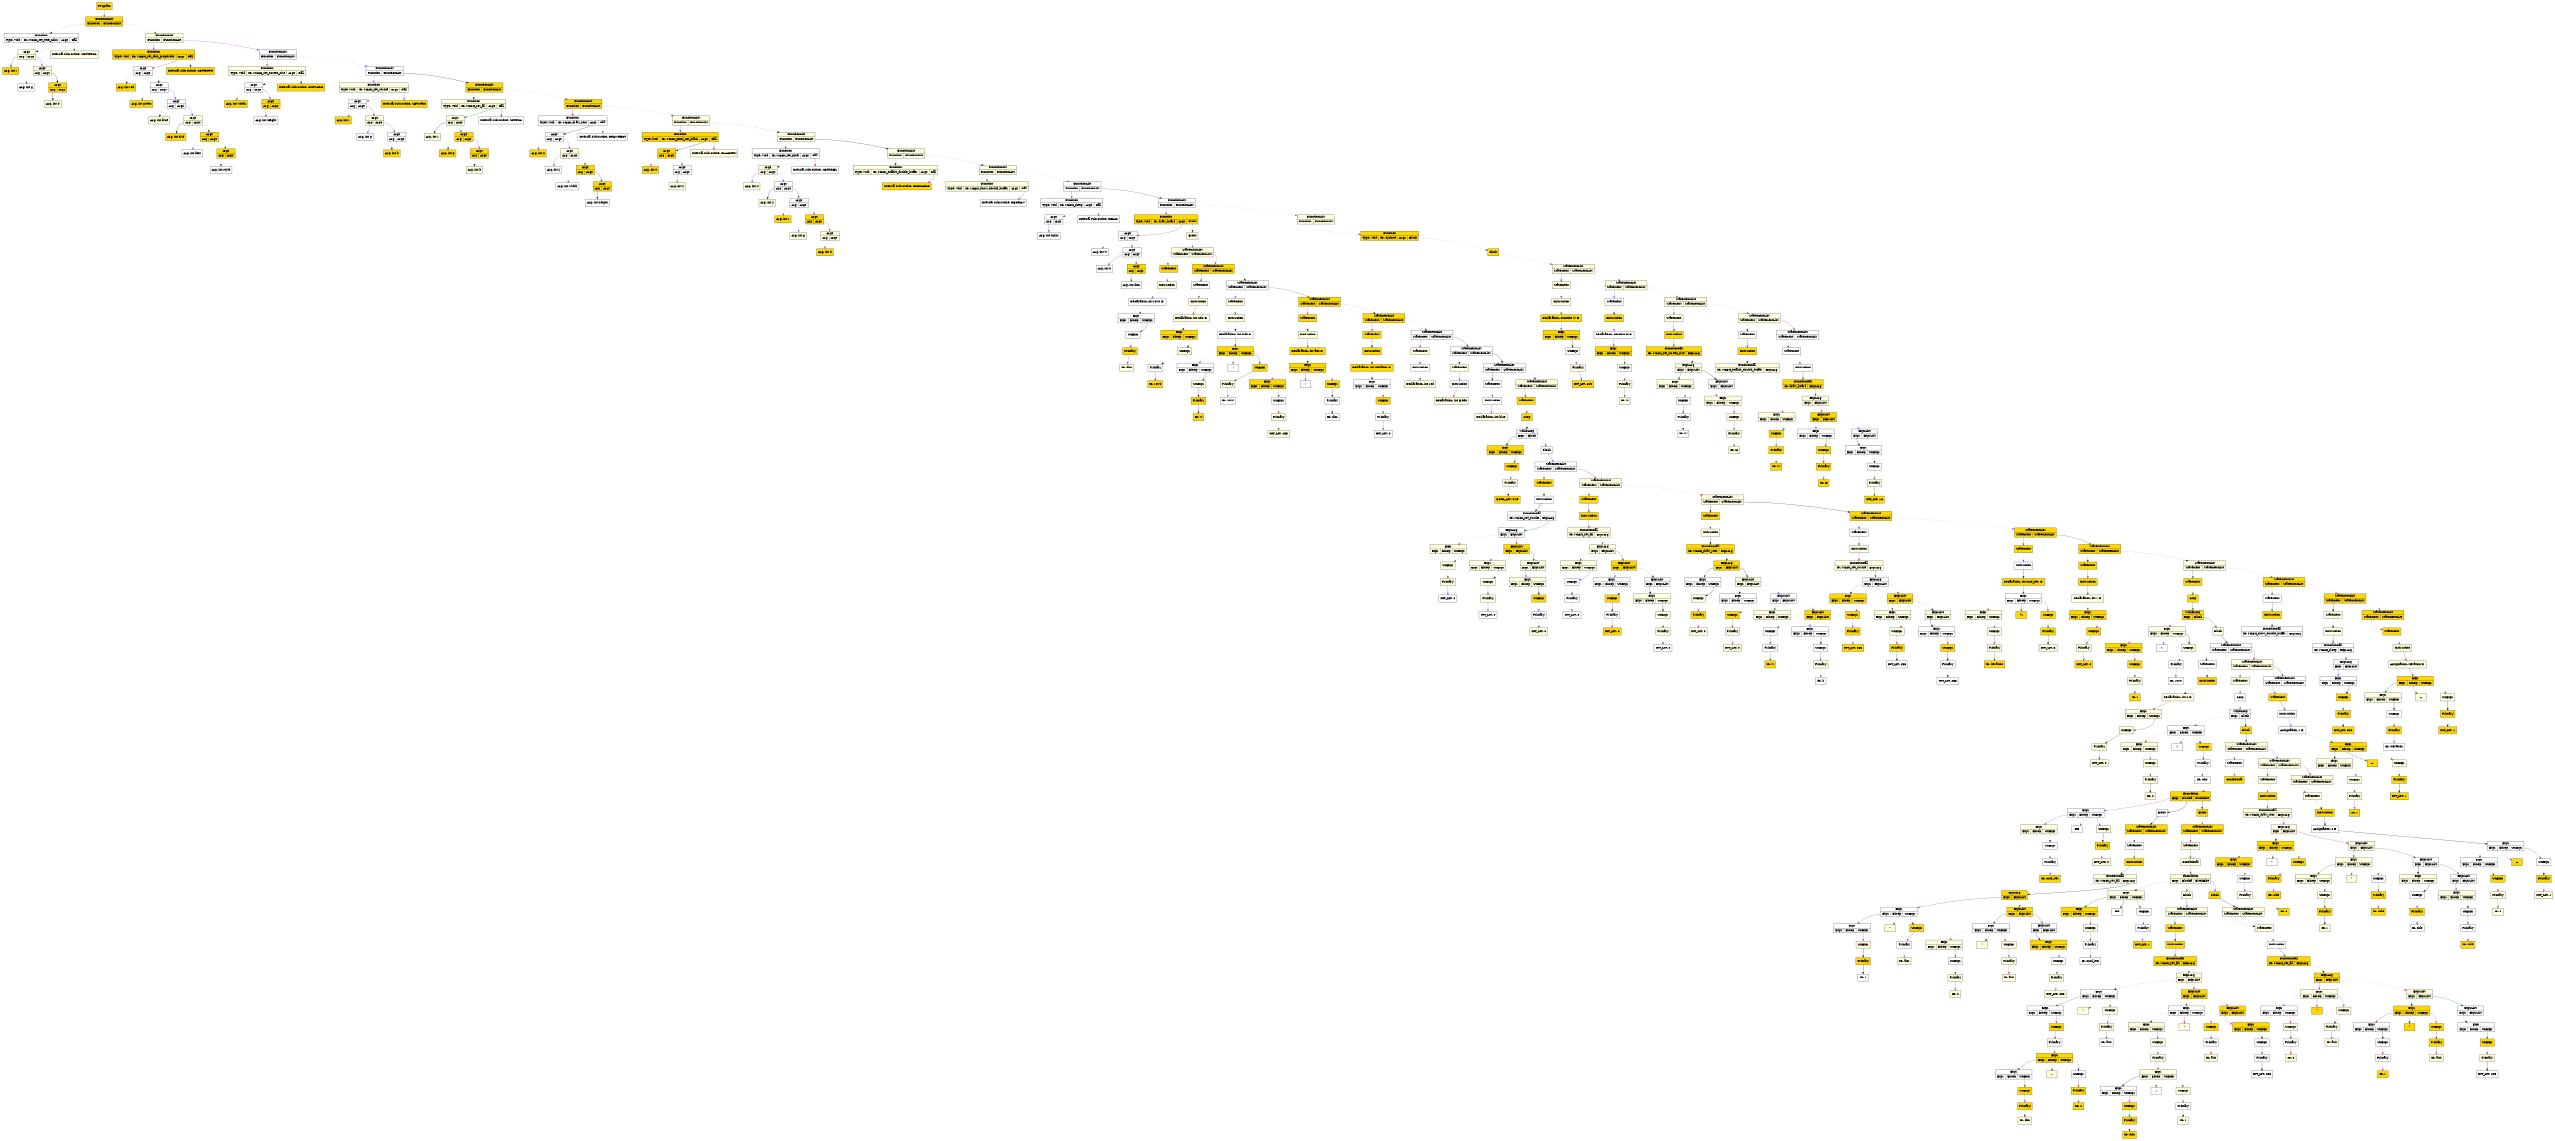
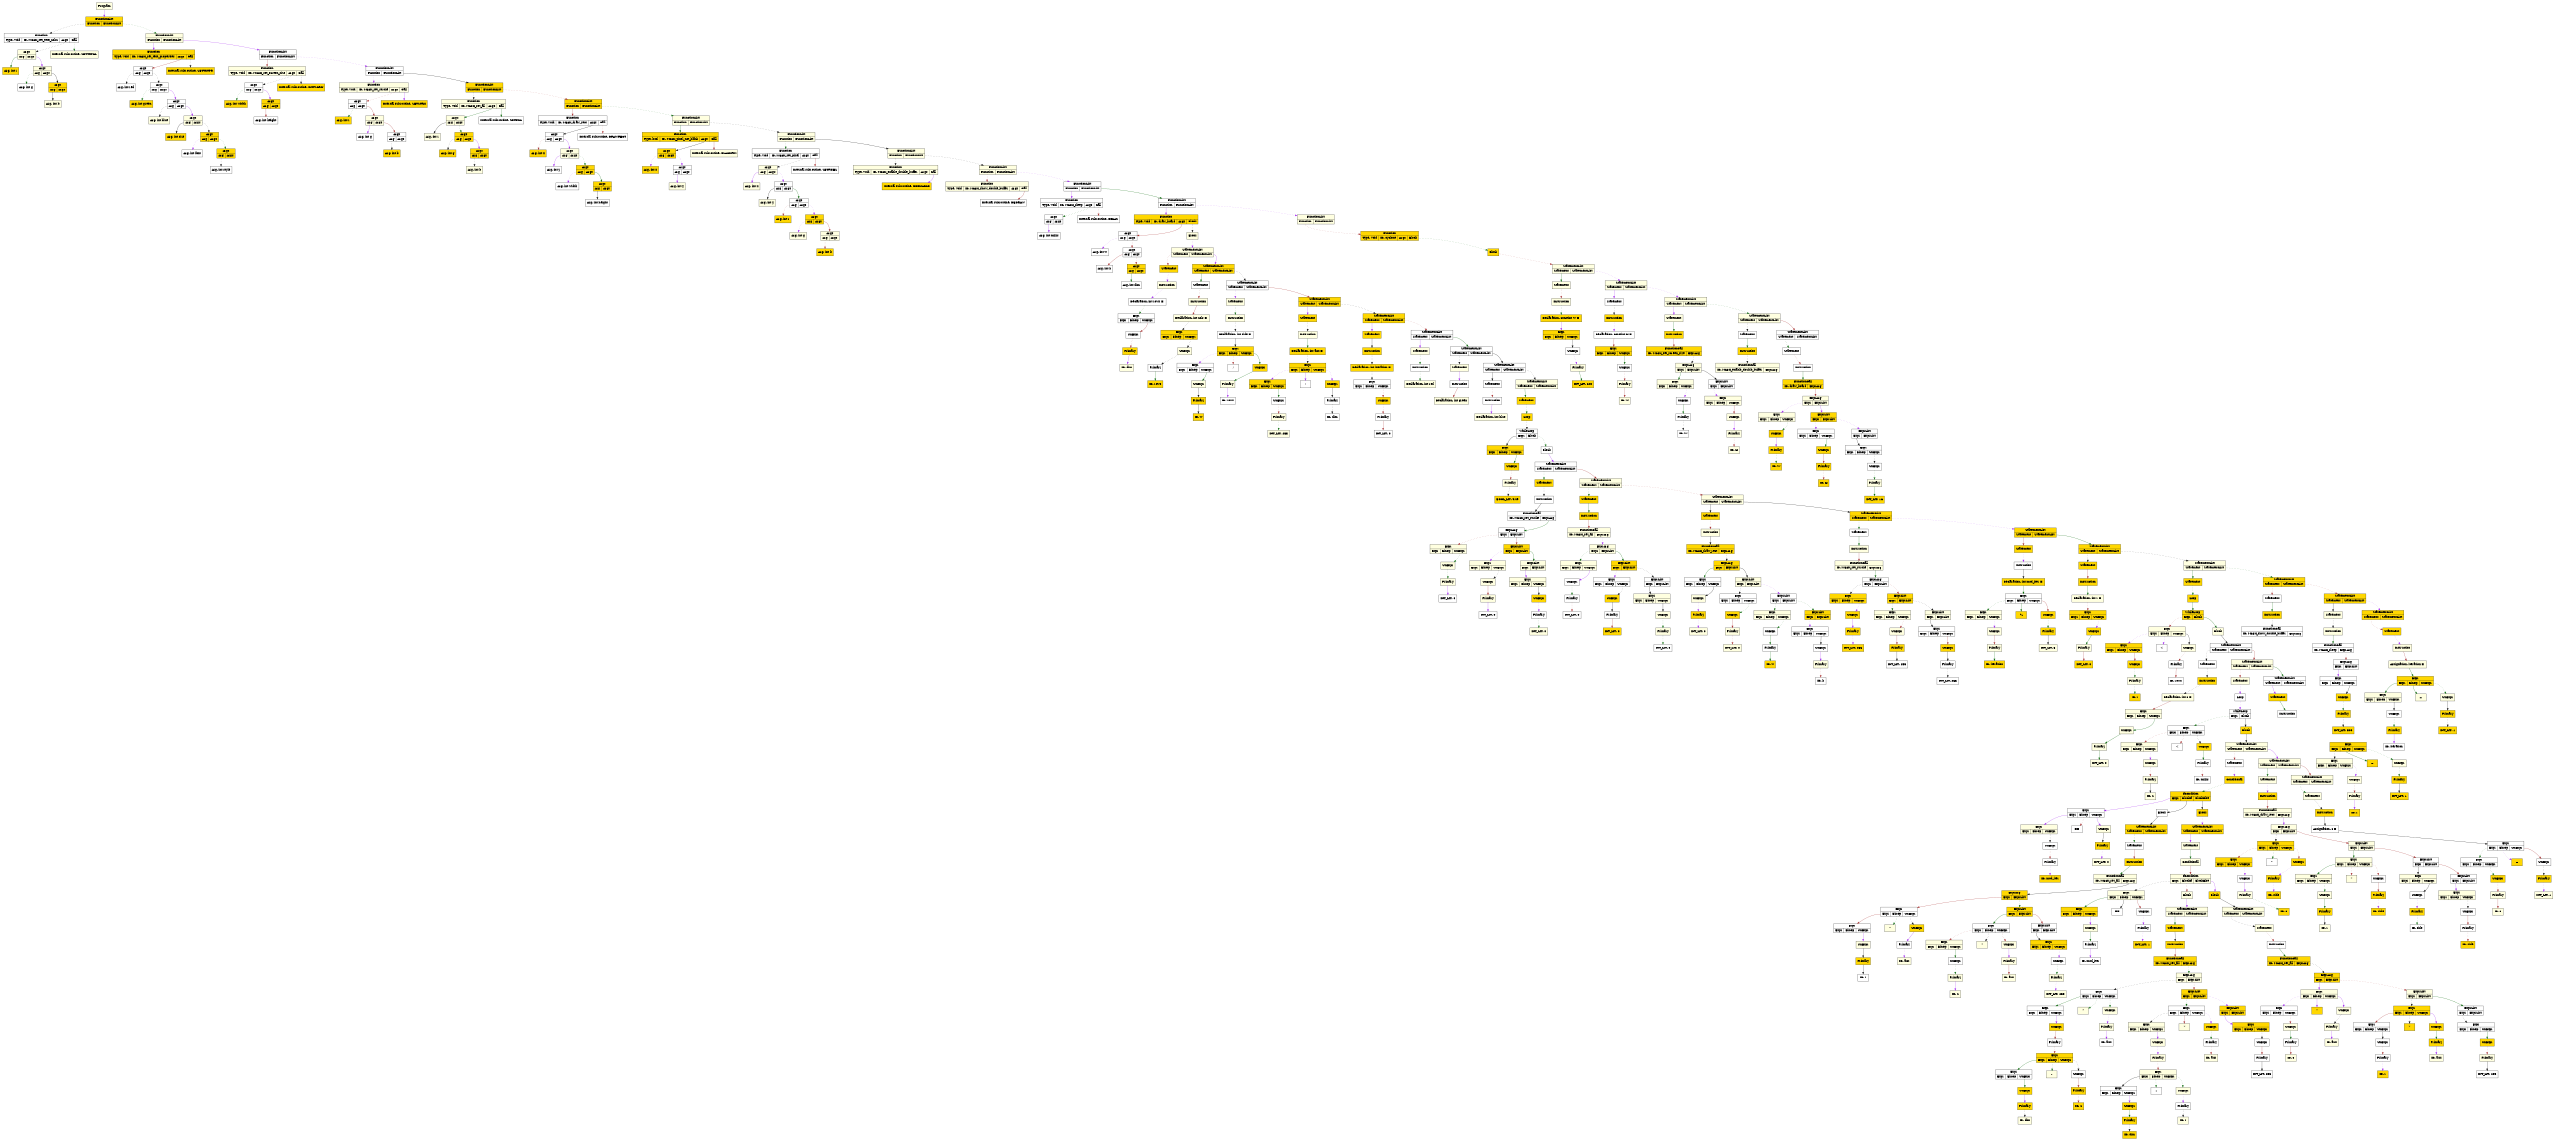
(104, 6) -> (104, 6)
(126, 87) -> (126, 87)
(2292, 730) -> none
(2202, 780) -> (2202, 780)
